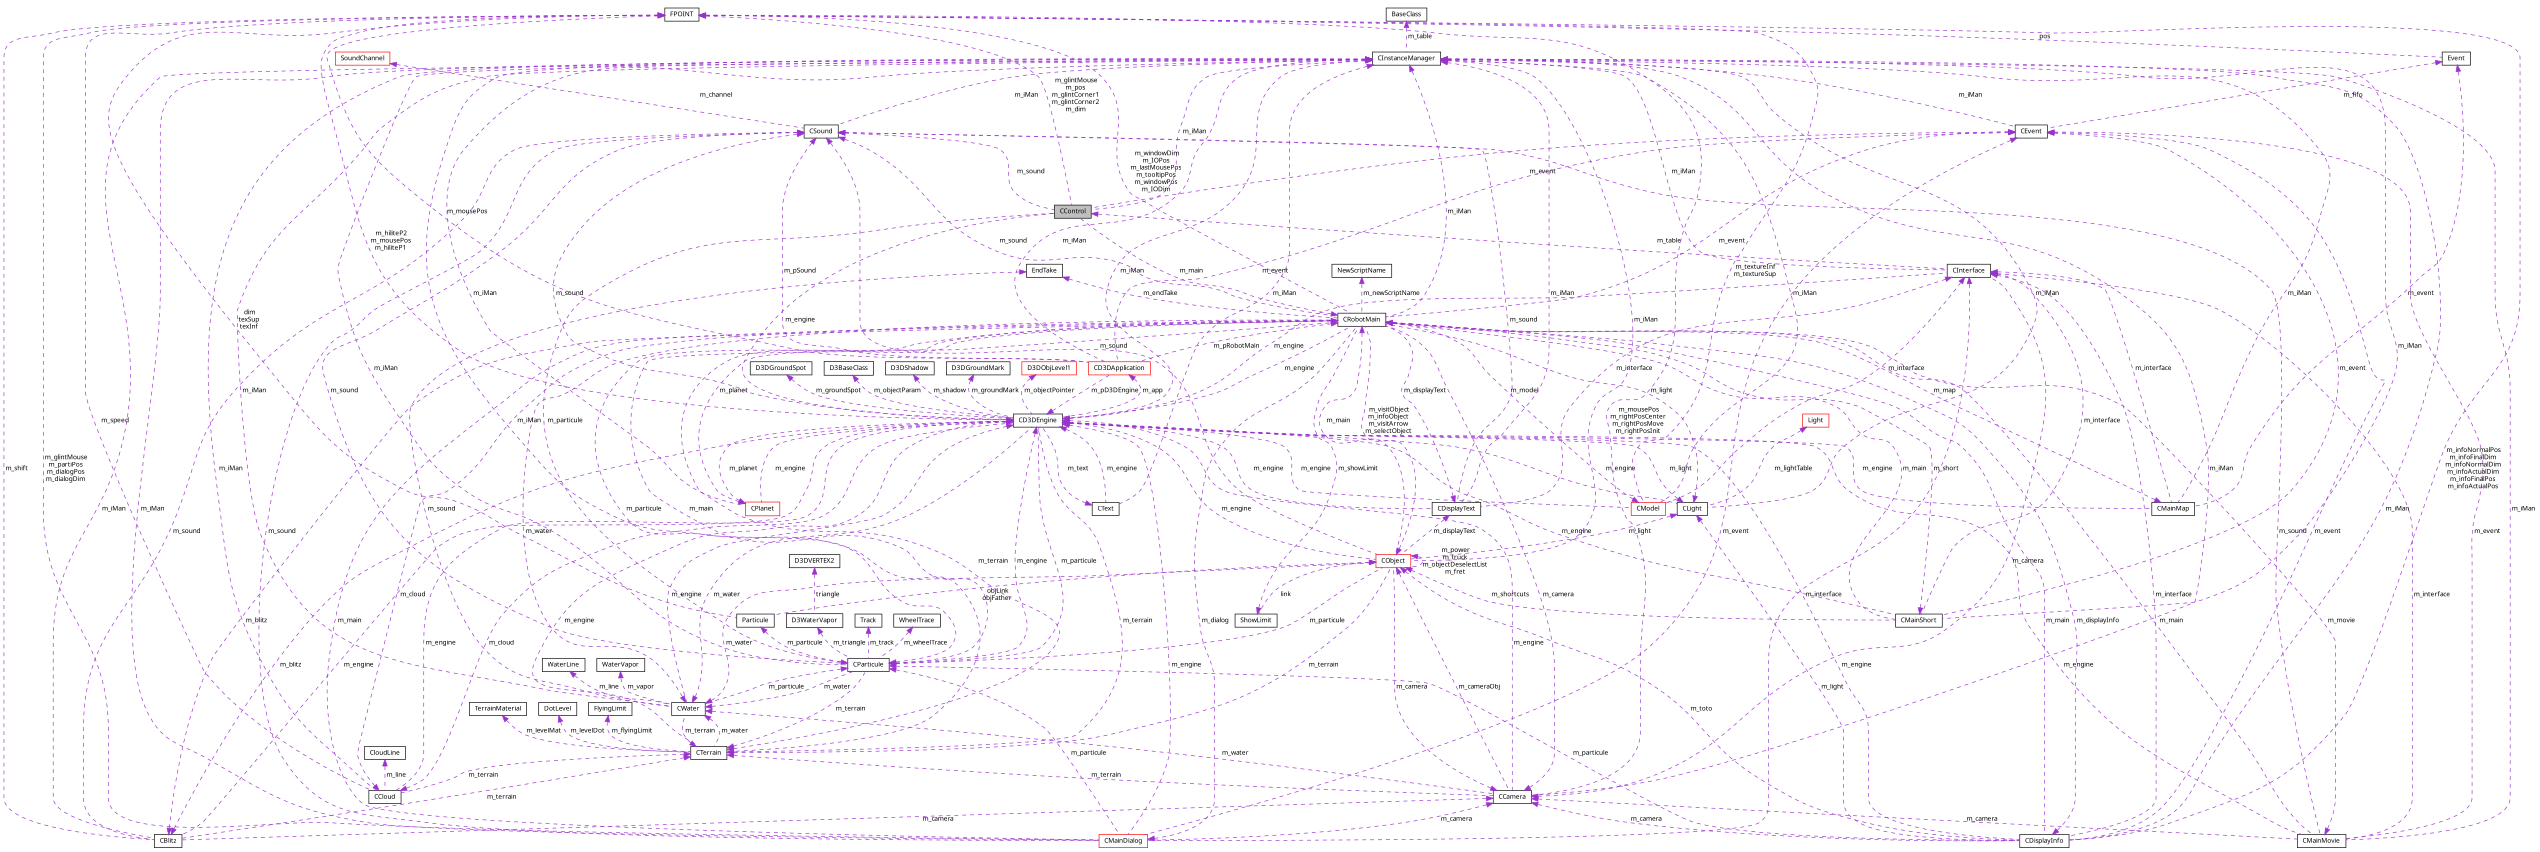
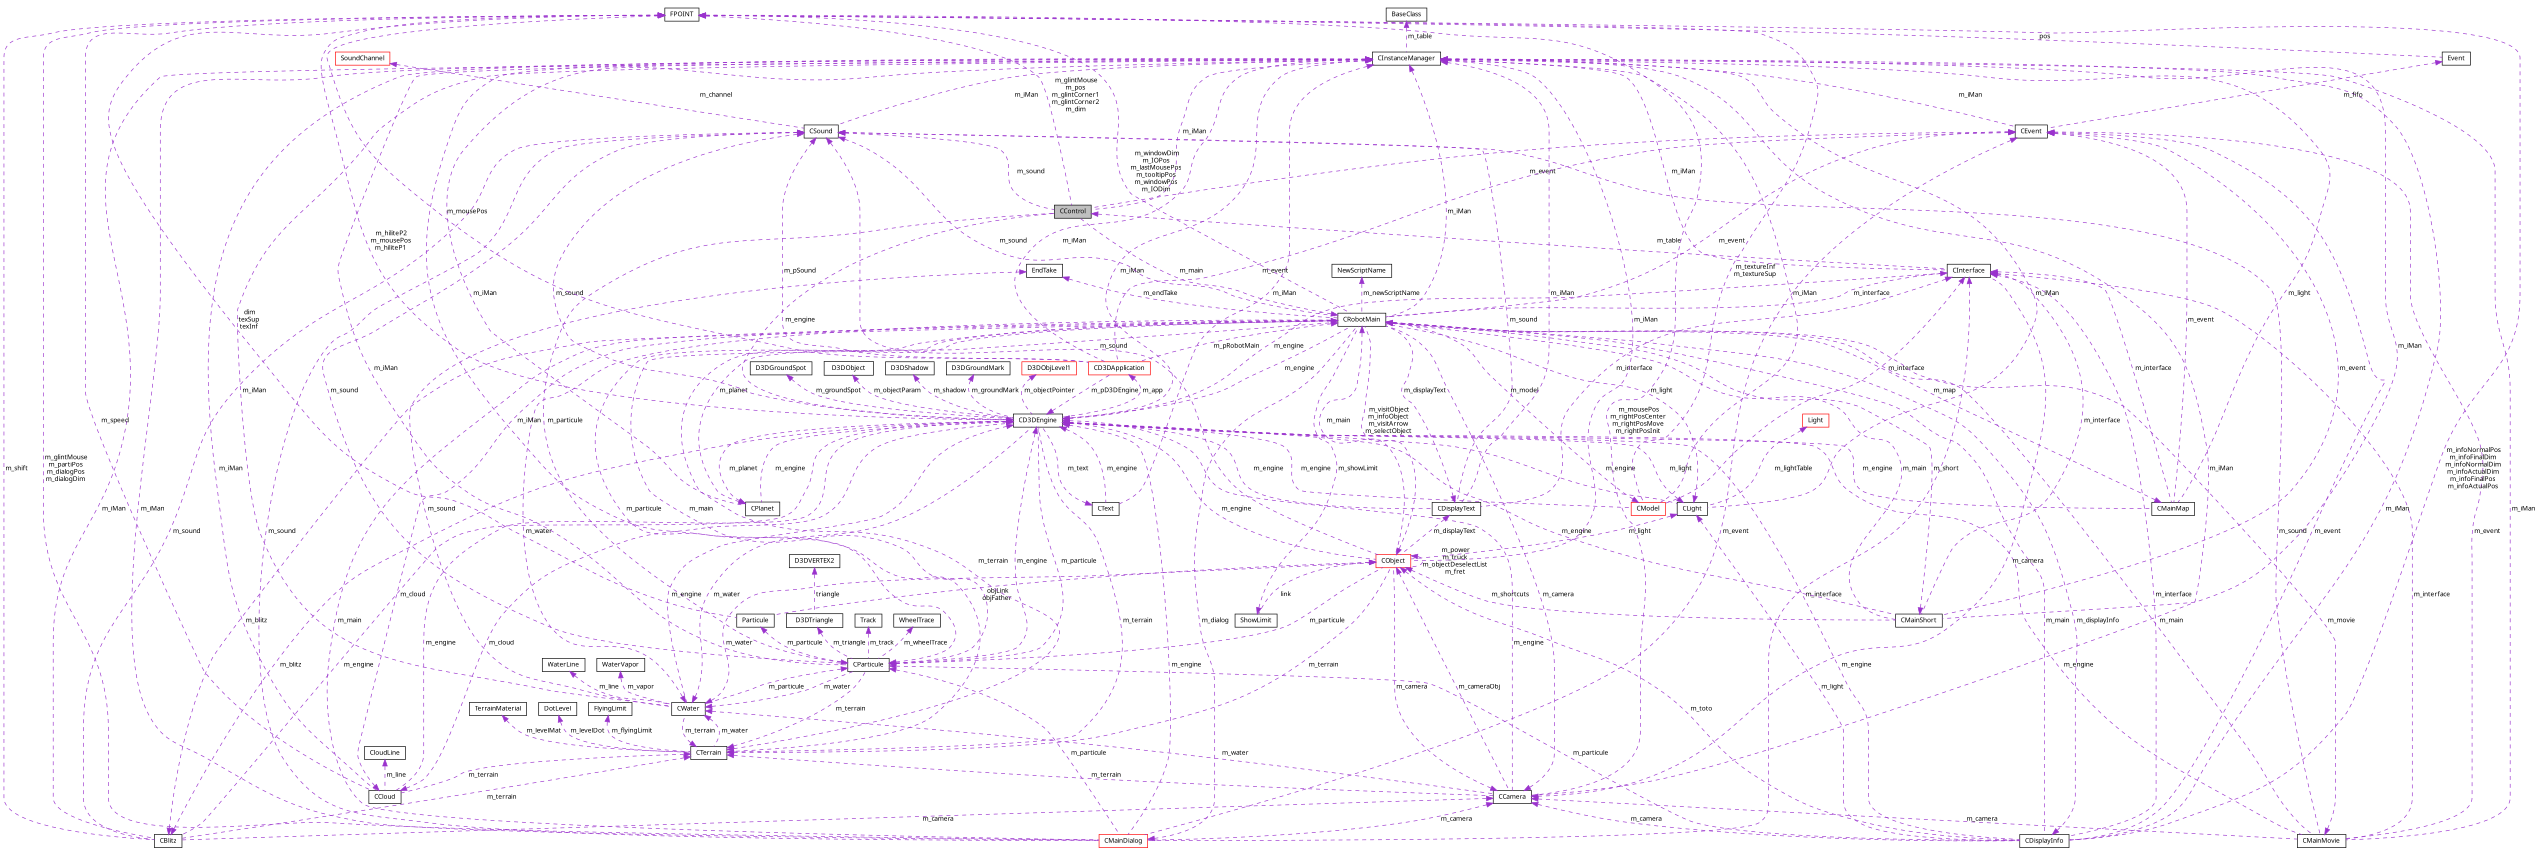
(2299, 293) -> (2299, 293)
none -> (1665, 308)
(2378, 315) -> (2187, 274)
(849, 368) -> (849, 368)
(763, 509) -> (763, 509)
(670, 549) -> none
(815, 621) -> (815, 621)
